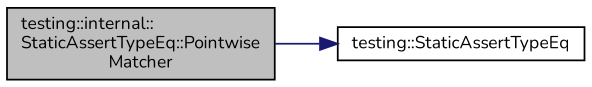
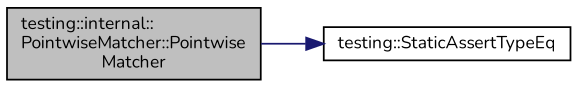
(141, 44) -> (134, 44)
